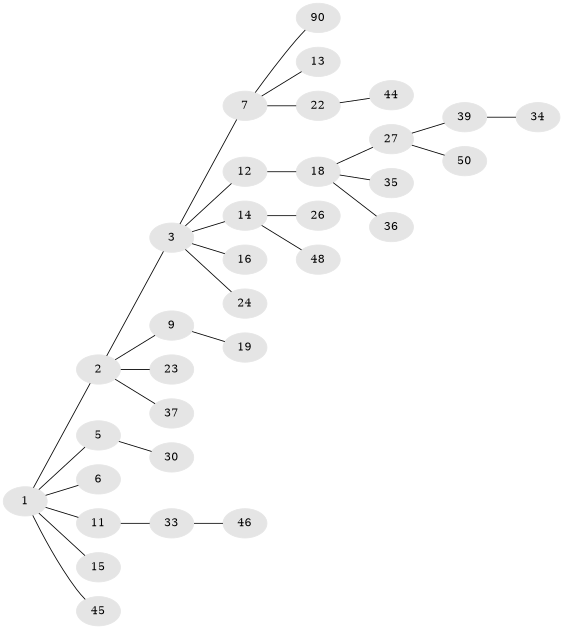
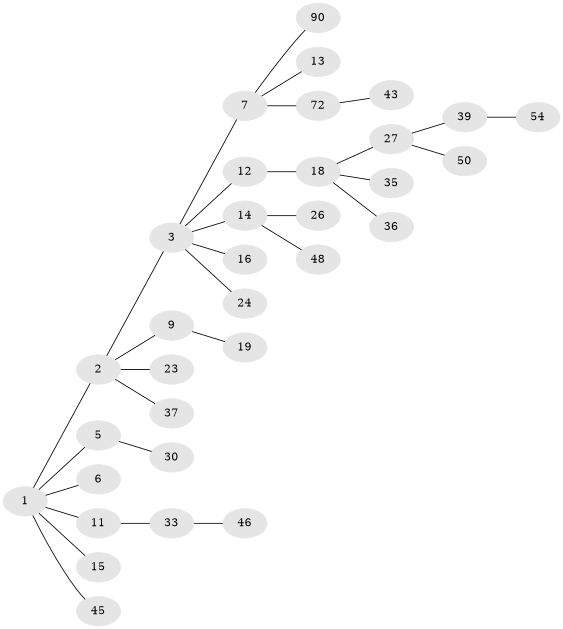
(391, 95) -> (391, 95)
(318, 106) -> (318, 106)
(538, 117) -> (538, 117)
